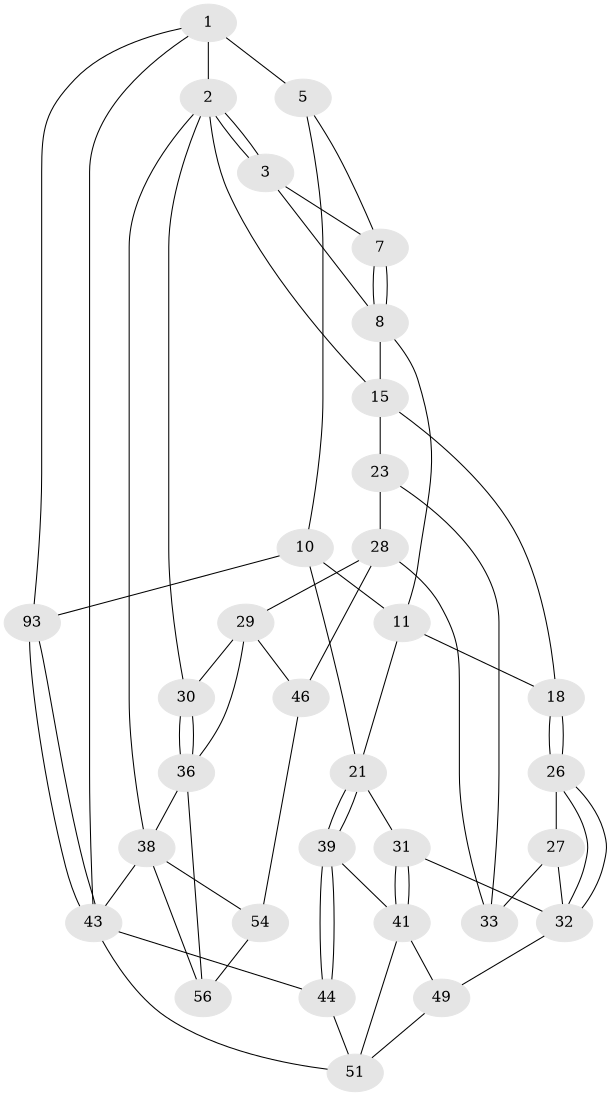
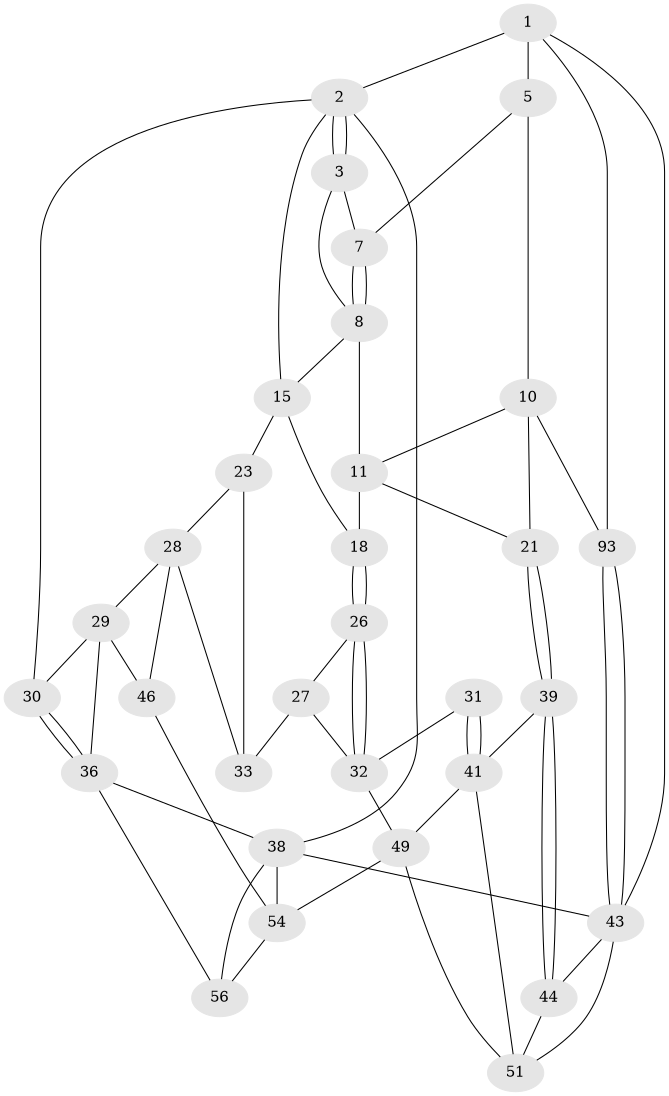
(380, 810) -> none
none -> (339, 885)
